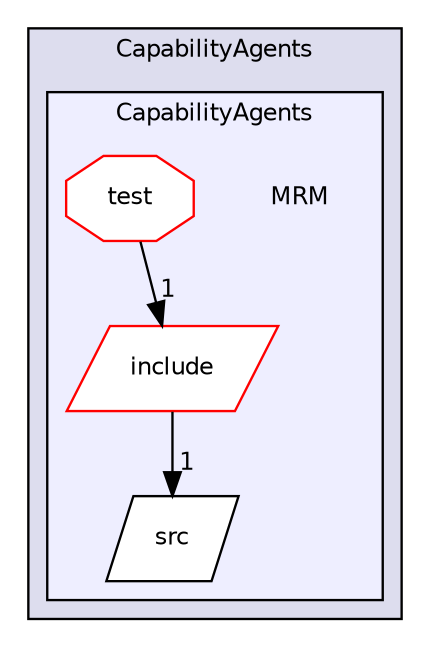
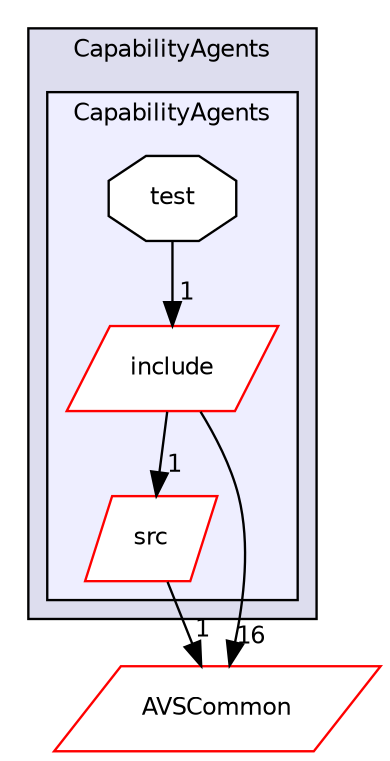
(130, 198) -> (172, 198)
(300, 198) -> none
(172, 539) -> (151, 539)
none -> (217, 709)
